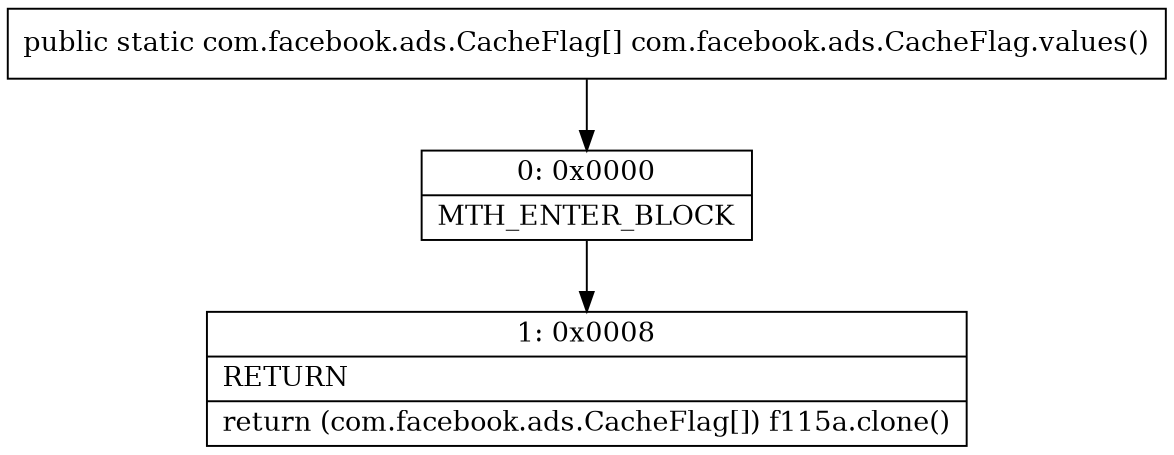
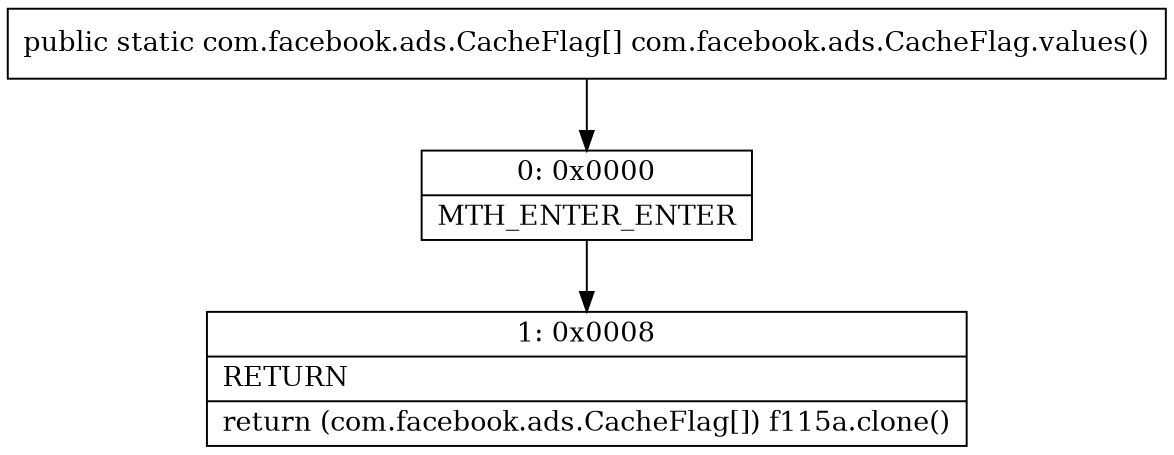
(587, 217) -> (587, 217)
